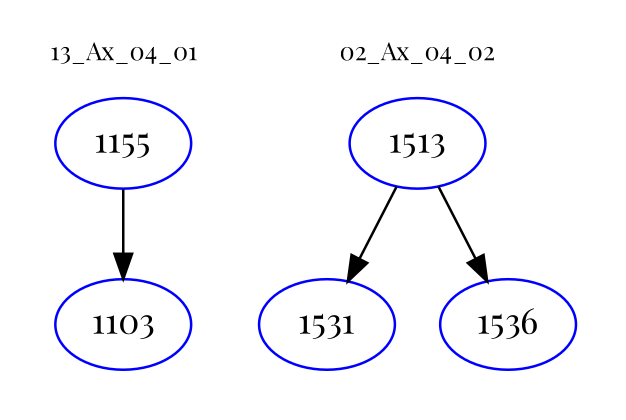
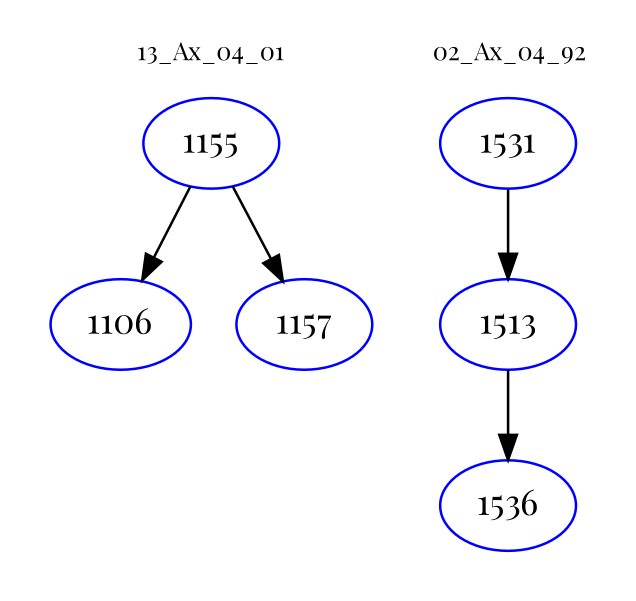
(418, 54) -> (509, 54)
(378, 223) -> (508, 222)
(123, 324) -> (121, 324)
none -> (304, 324)
